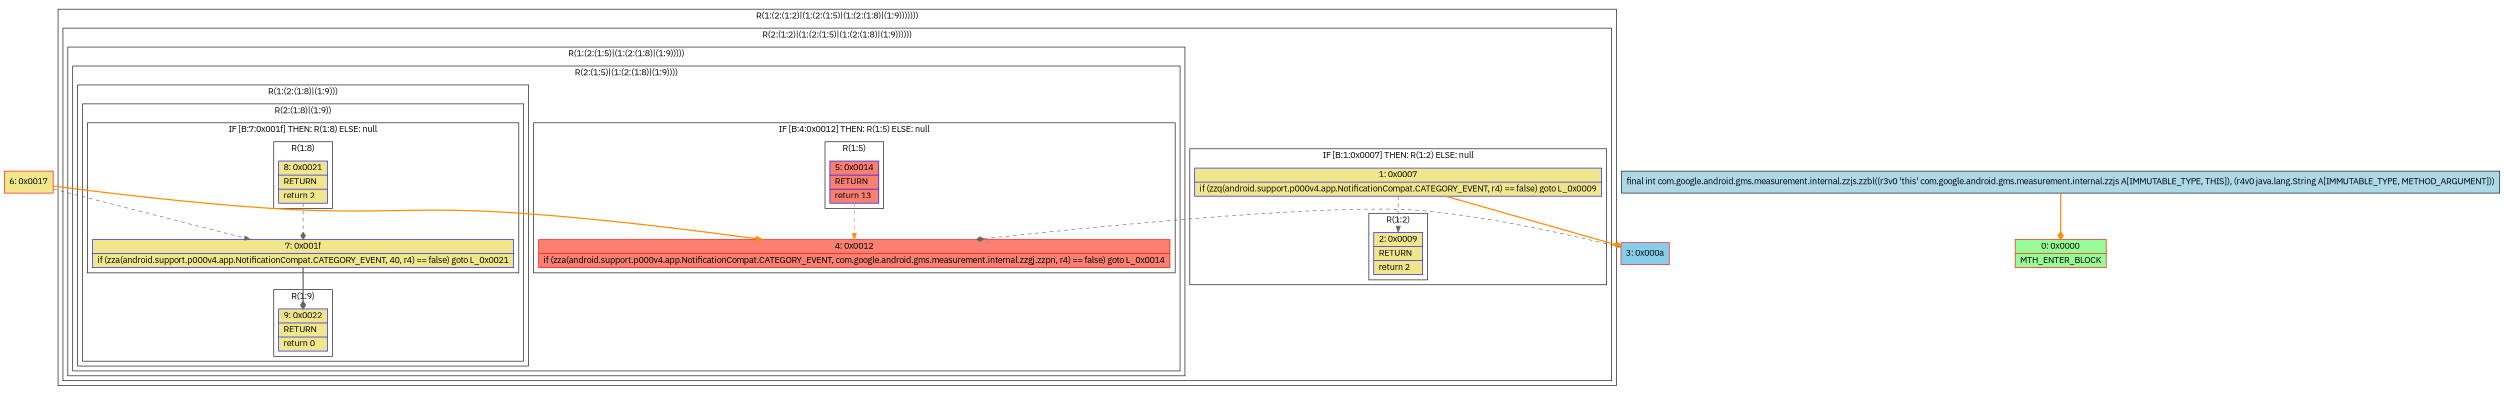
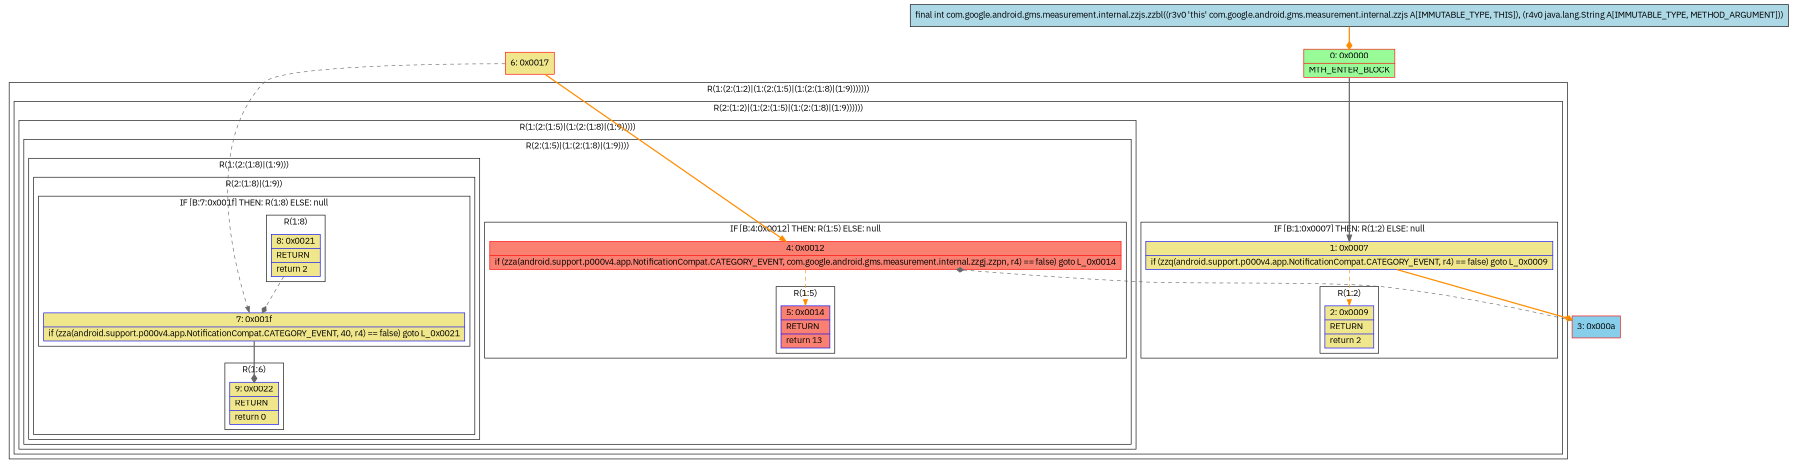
none -> (1349, 156)
(1398, 205) -> (1349, 281)
(854, 218) -> (805, 282)
(303, 297) -> (254, 370)
